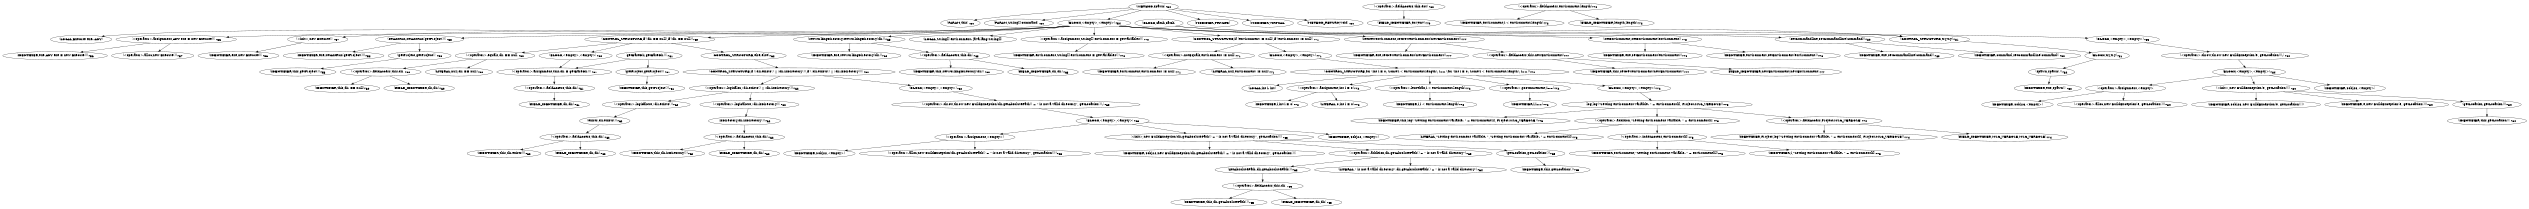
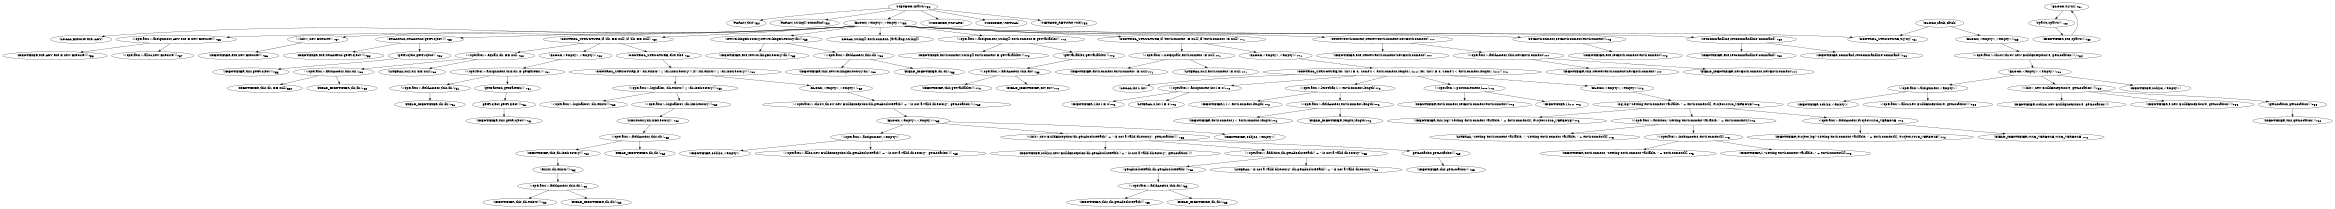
(2026, 46) -> (2078, 24)
(1708, 47) -> (1465, 95)
none -> (1089, 56)
(604, 63) -> (507, 79)
(367, 88) -> (290, 88)
none -> (951, 88)
none -> (1340, 95)
(626, 112) -> (558, 161)
